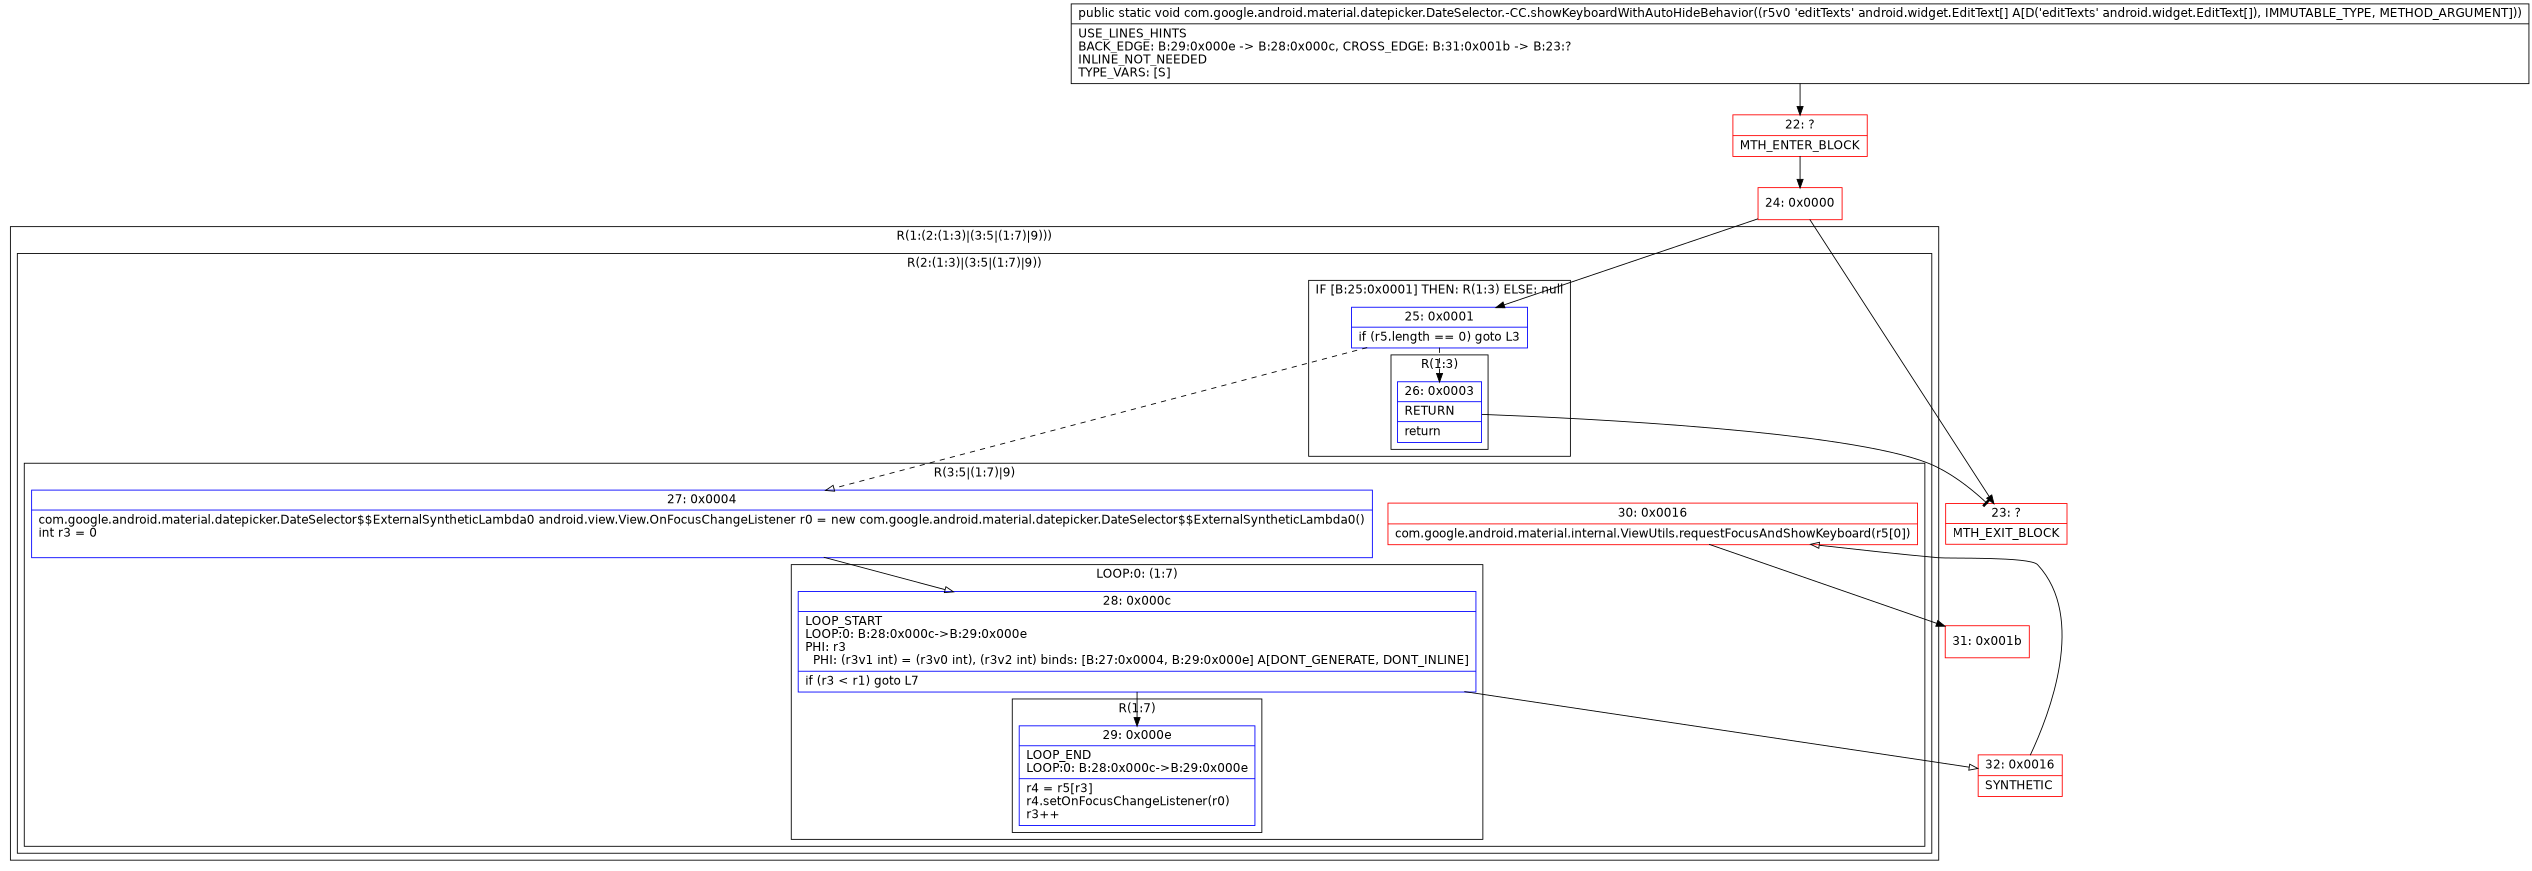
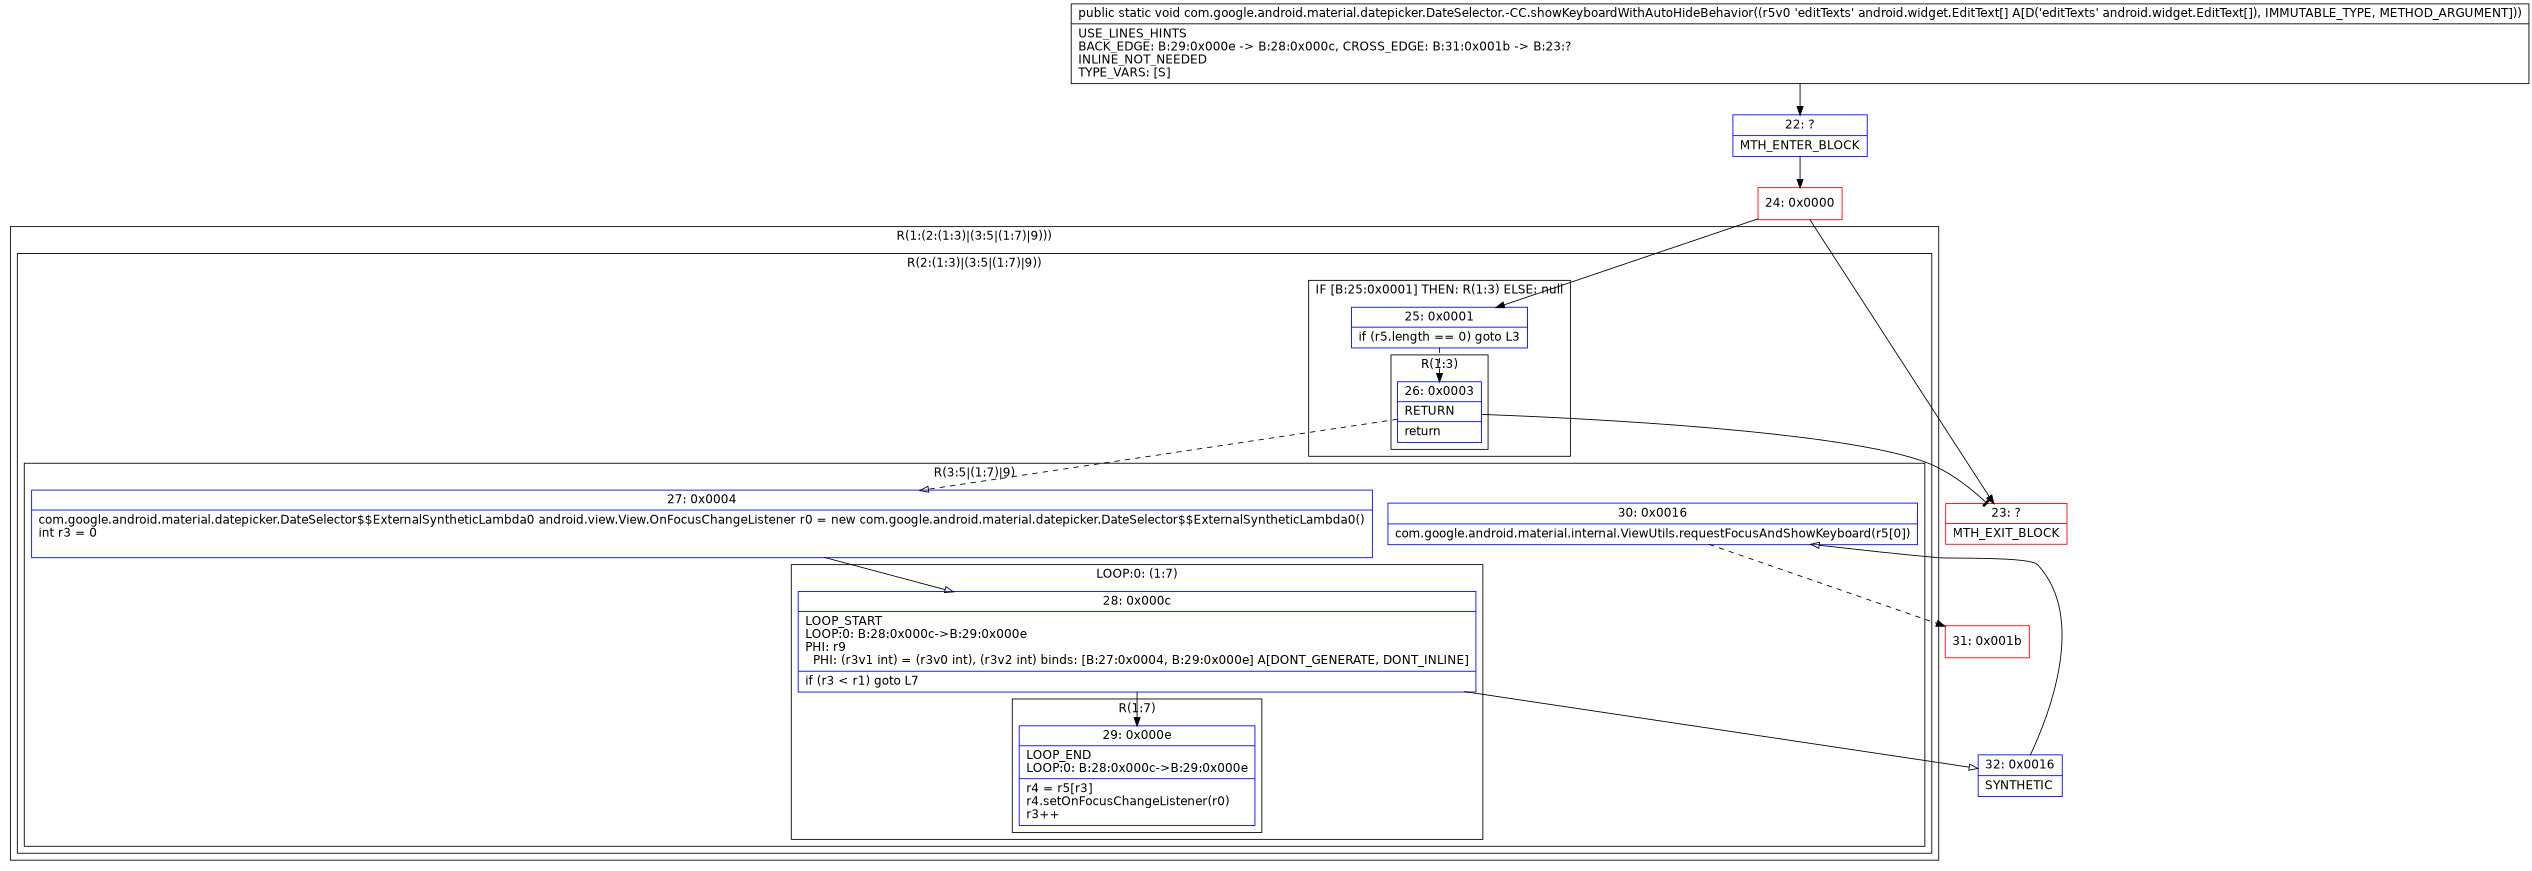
(1800, 136) -> (1800, 136)
(1101, 418) -> (1163, 454)
(1653, 524) -> (1653, 524)
(1823, 584) -> (1823, 584)
(828, 647) -> (828, 647)
(2020, 776) -> (2020, 776)
